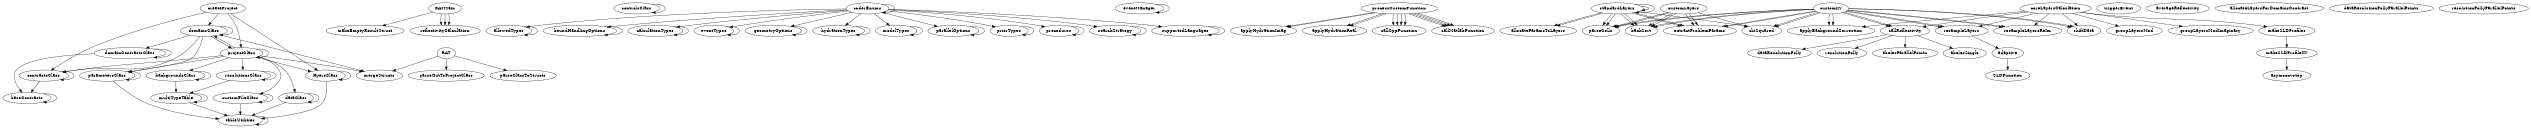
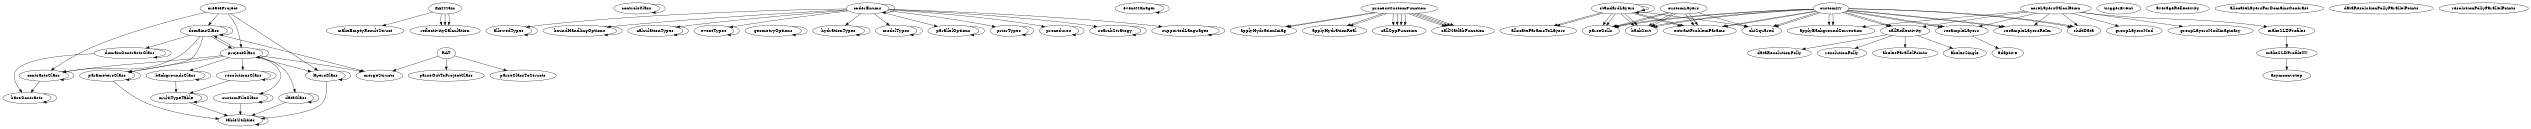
(823, 19) -> none
(2008, 76) -> none
